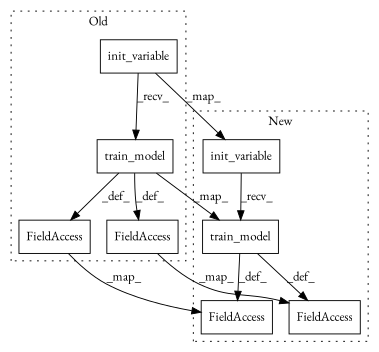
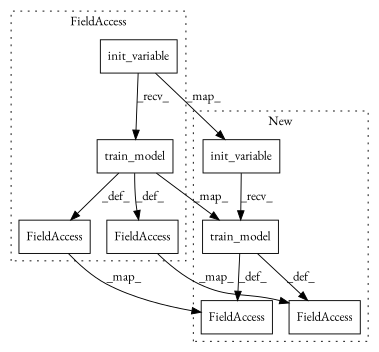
(99, 22) -> (99, 22)
